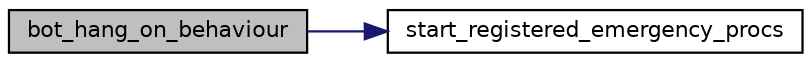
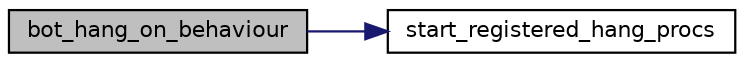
(595, 31) -> (562, 31)
